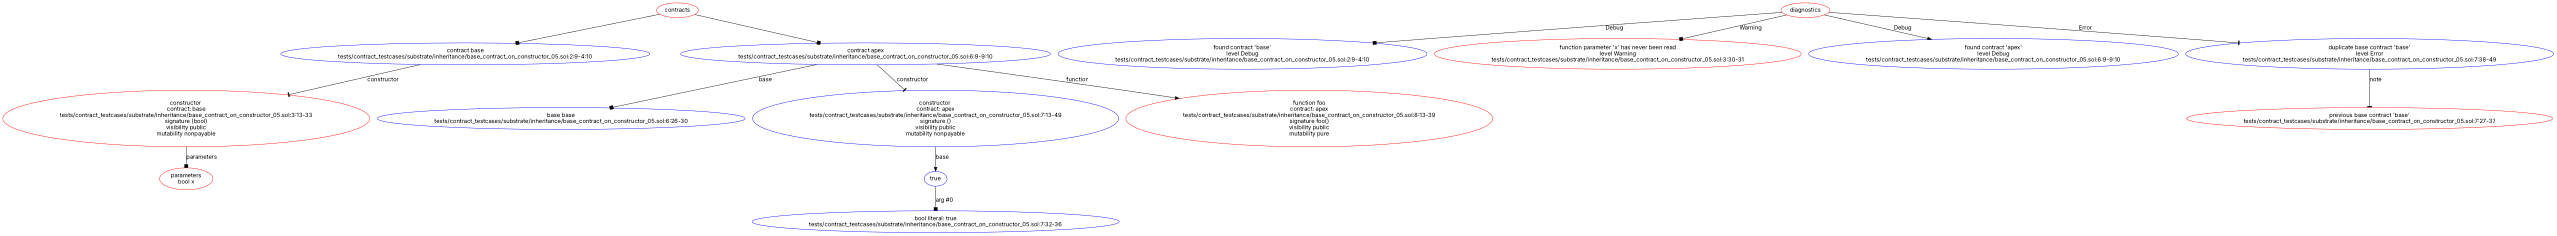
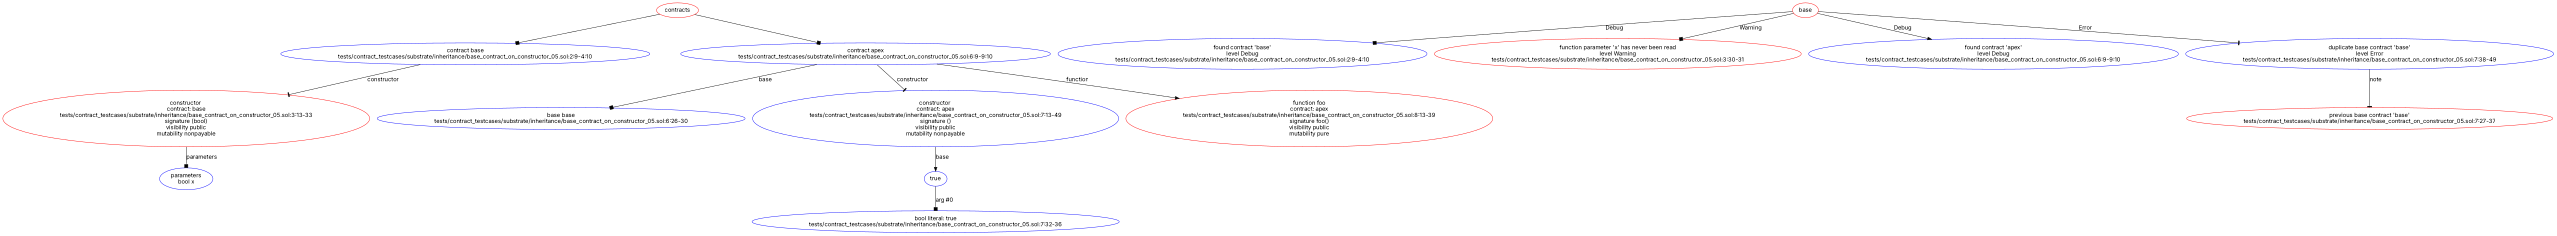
(1805, 10) -> (1805, 10)
(186, 179) -> (186, 179)
